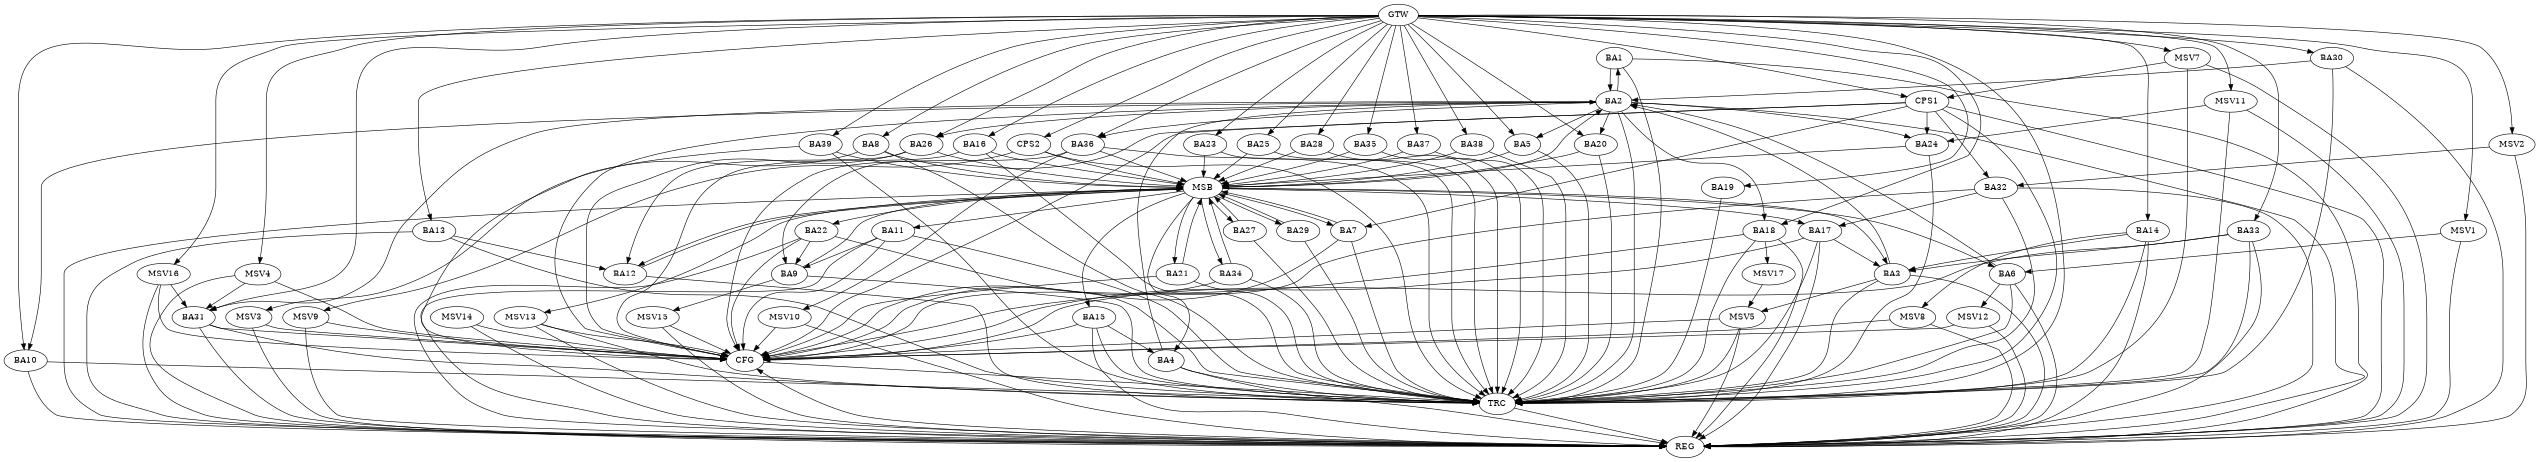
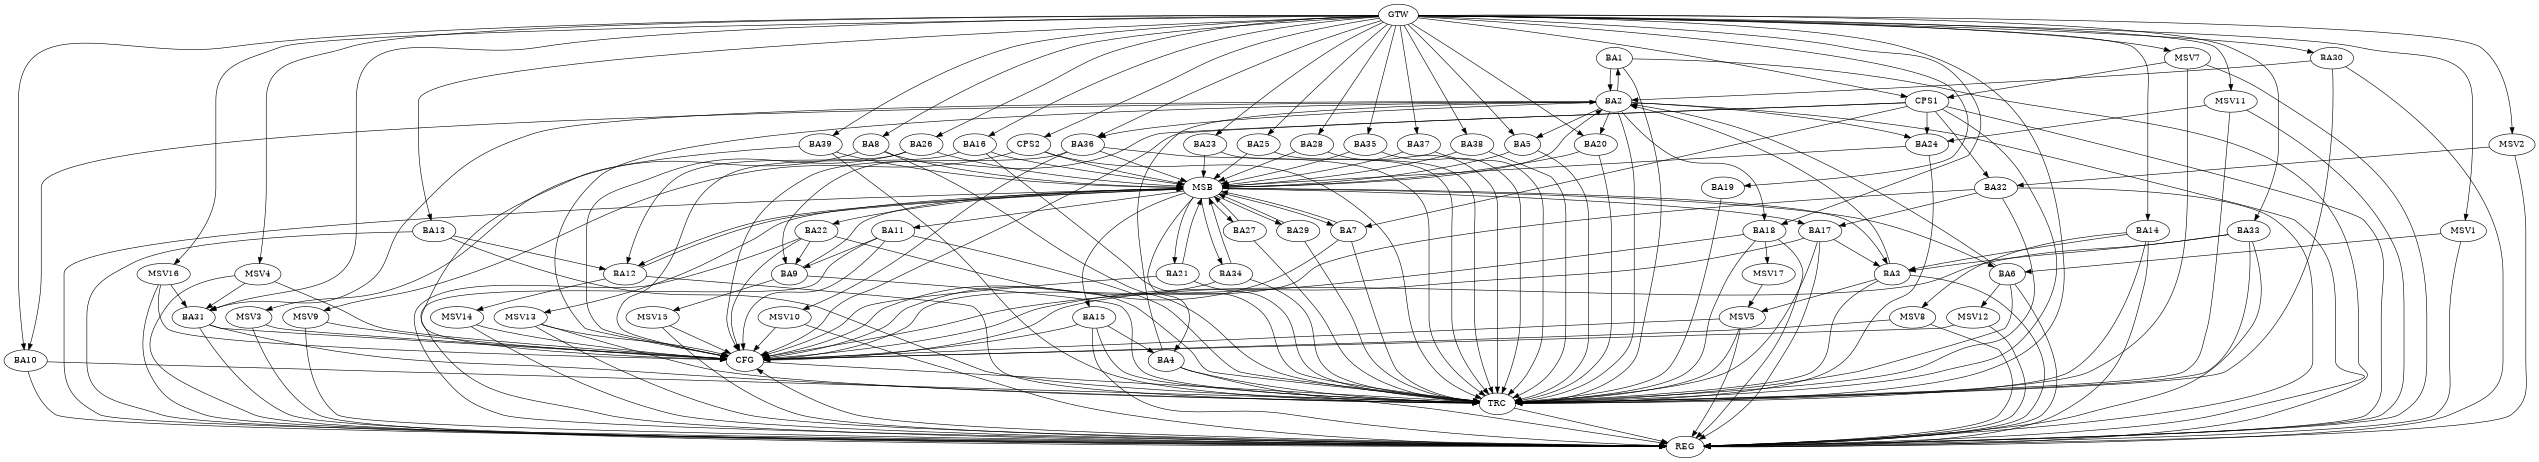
(1122, 116) -> none
none -> (532, 296)
